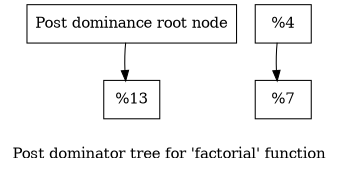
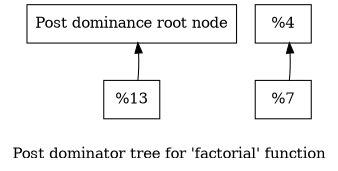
(125, 57) -> (139, 67)
(276, 57) -> (290, 67)
